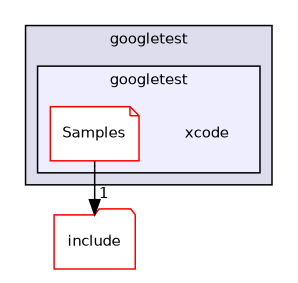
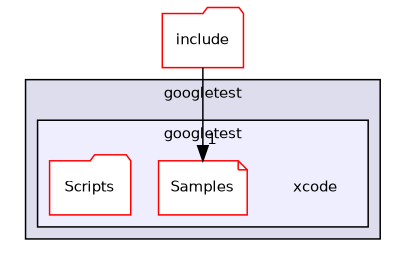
(95, 180) -> (203, 107)
none -> (90, 188)
